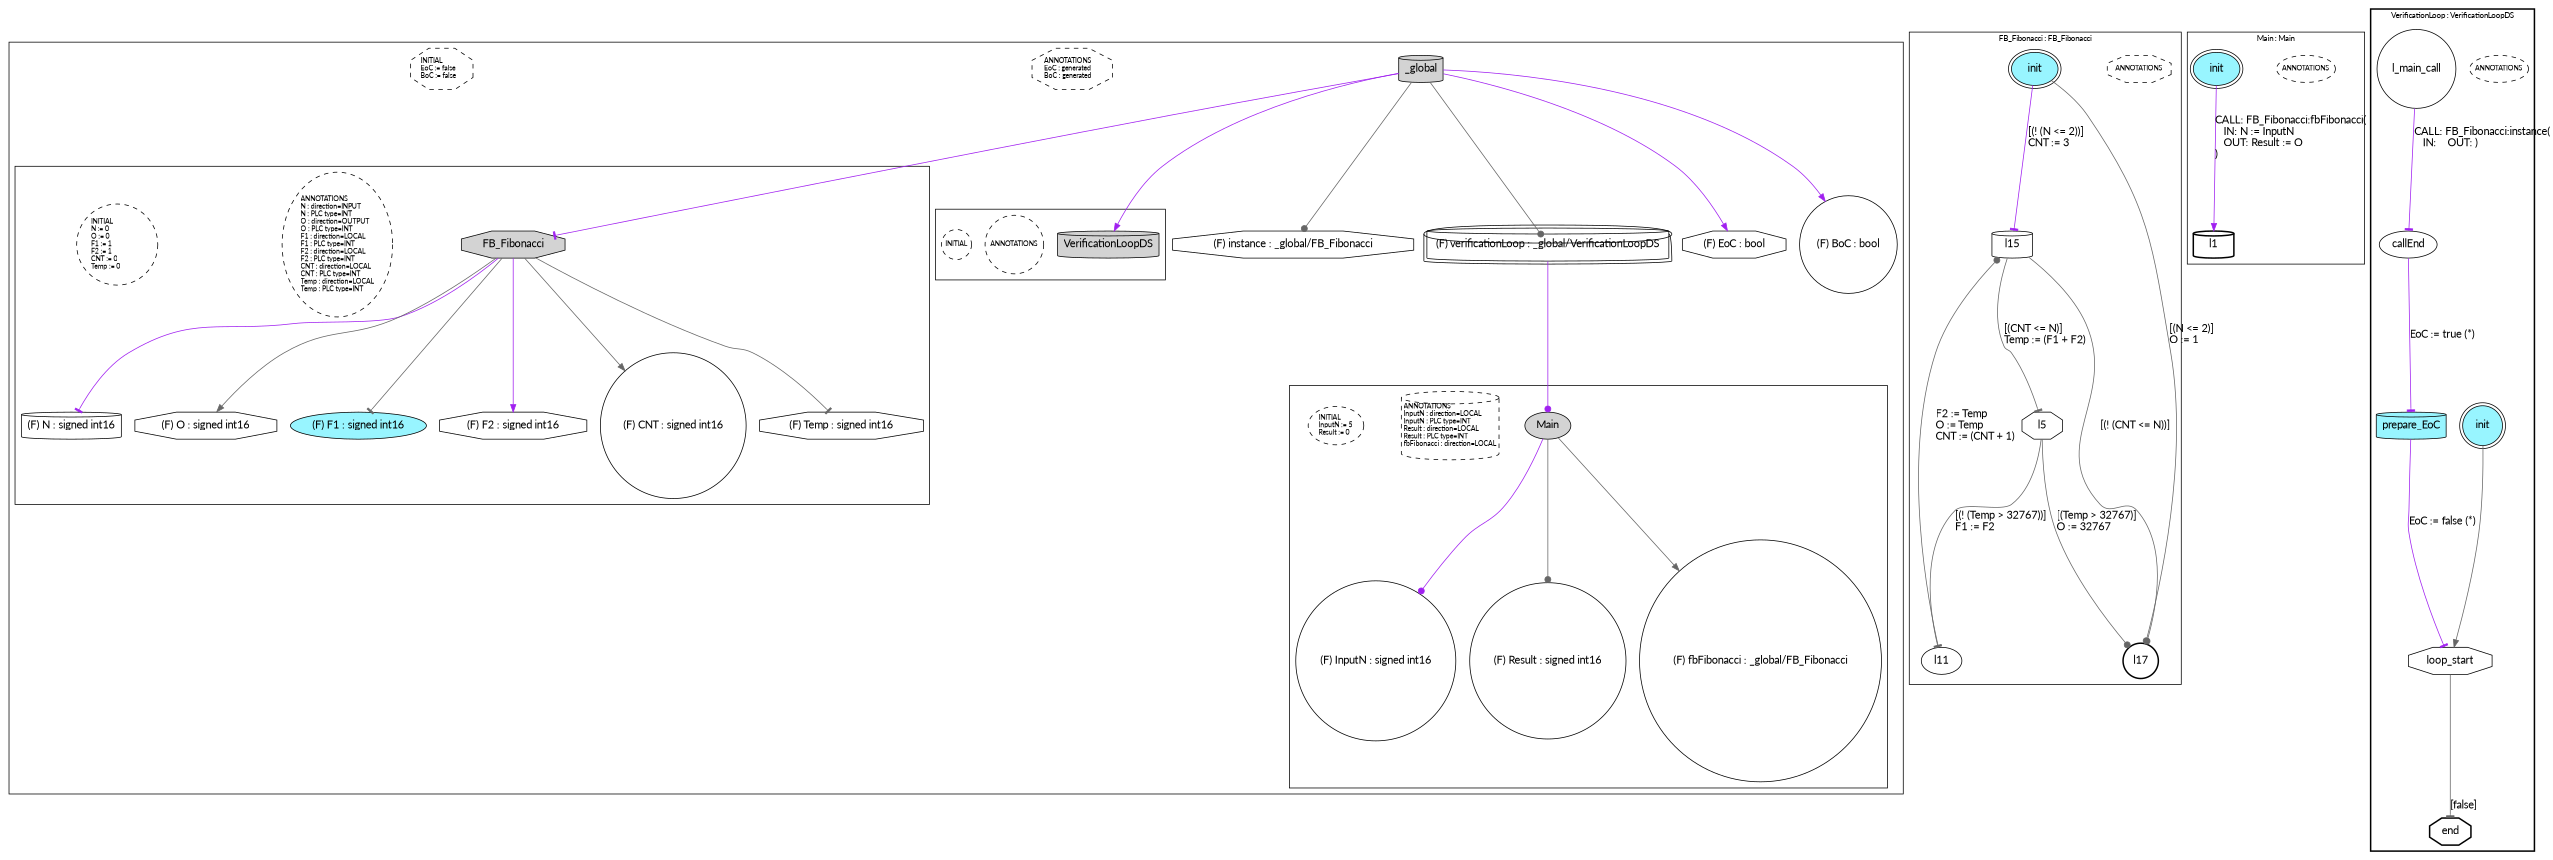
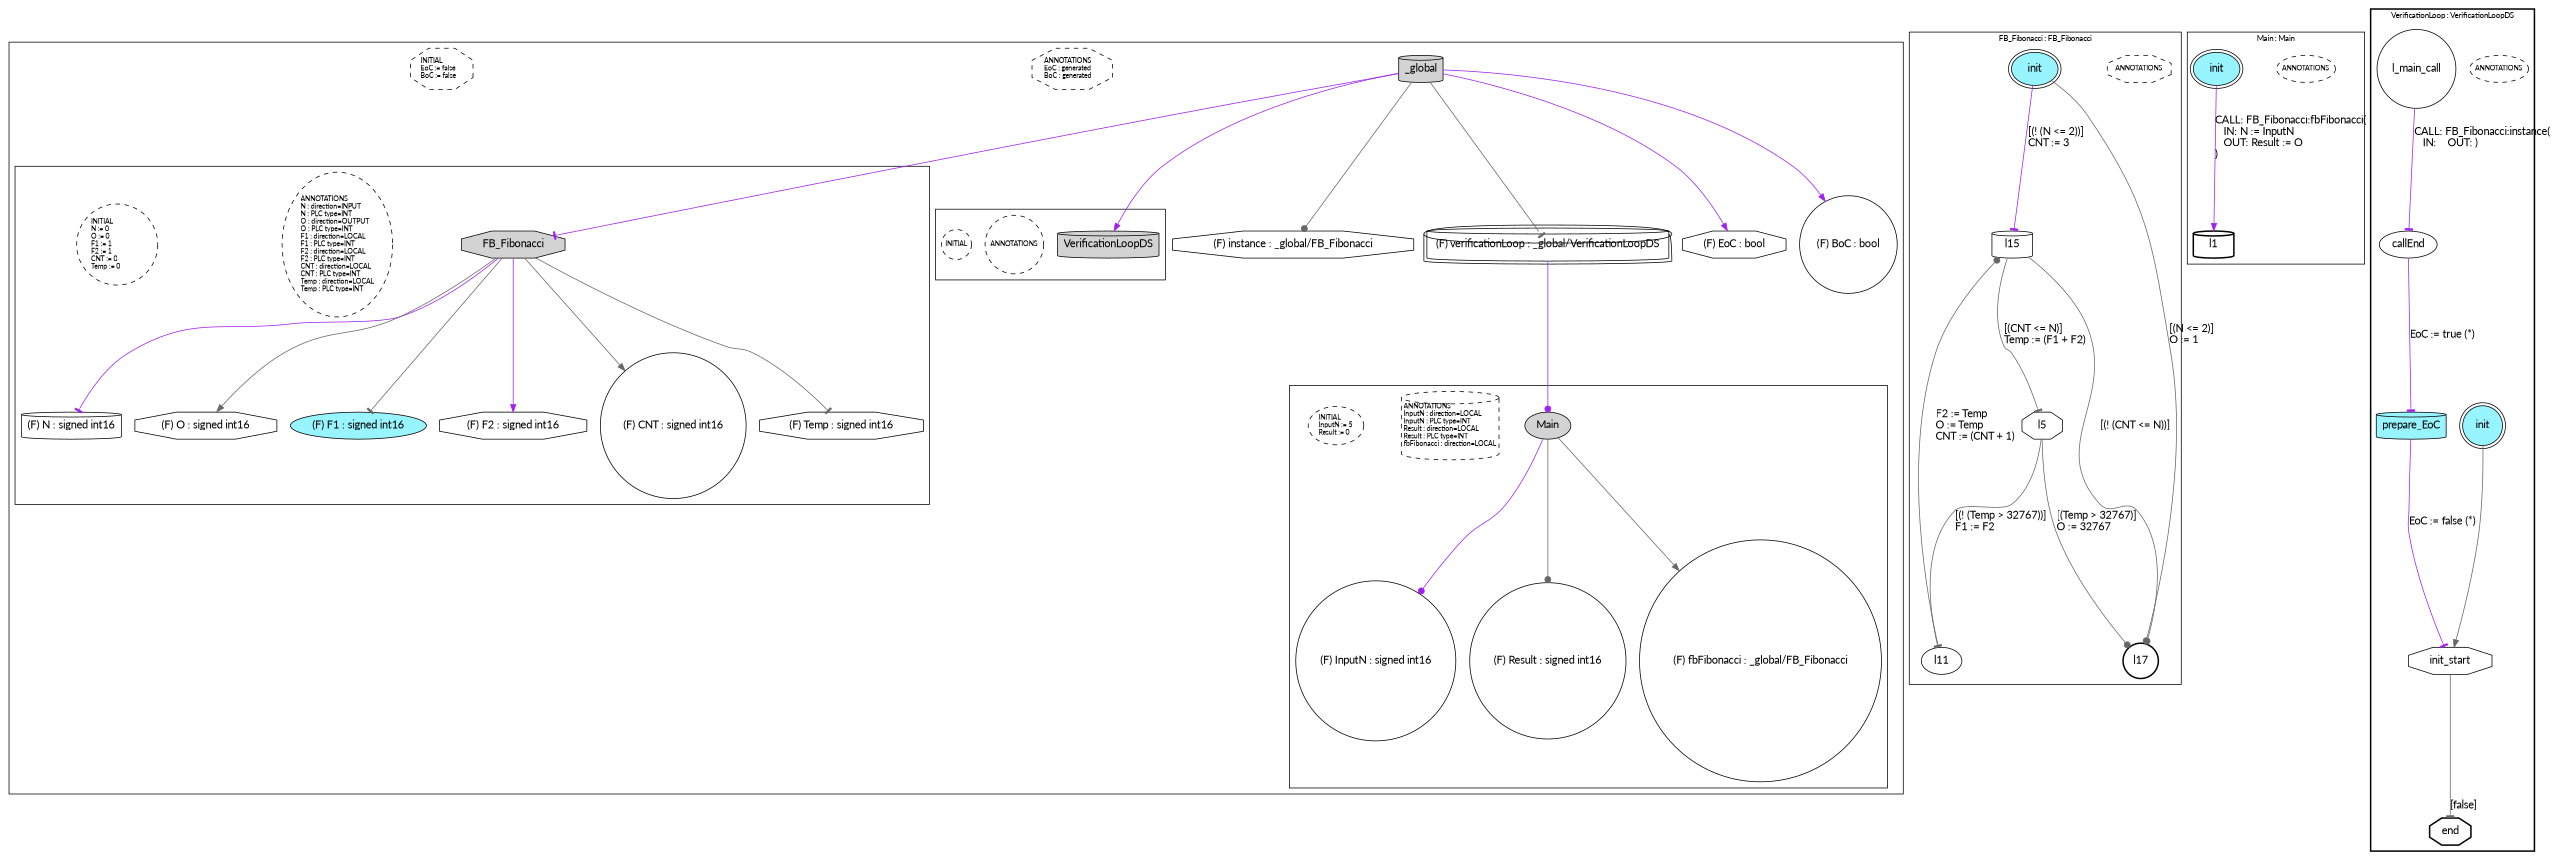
(1485, 157) -> (1485, 157)
(2450, 661) -> (2450, 661)
